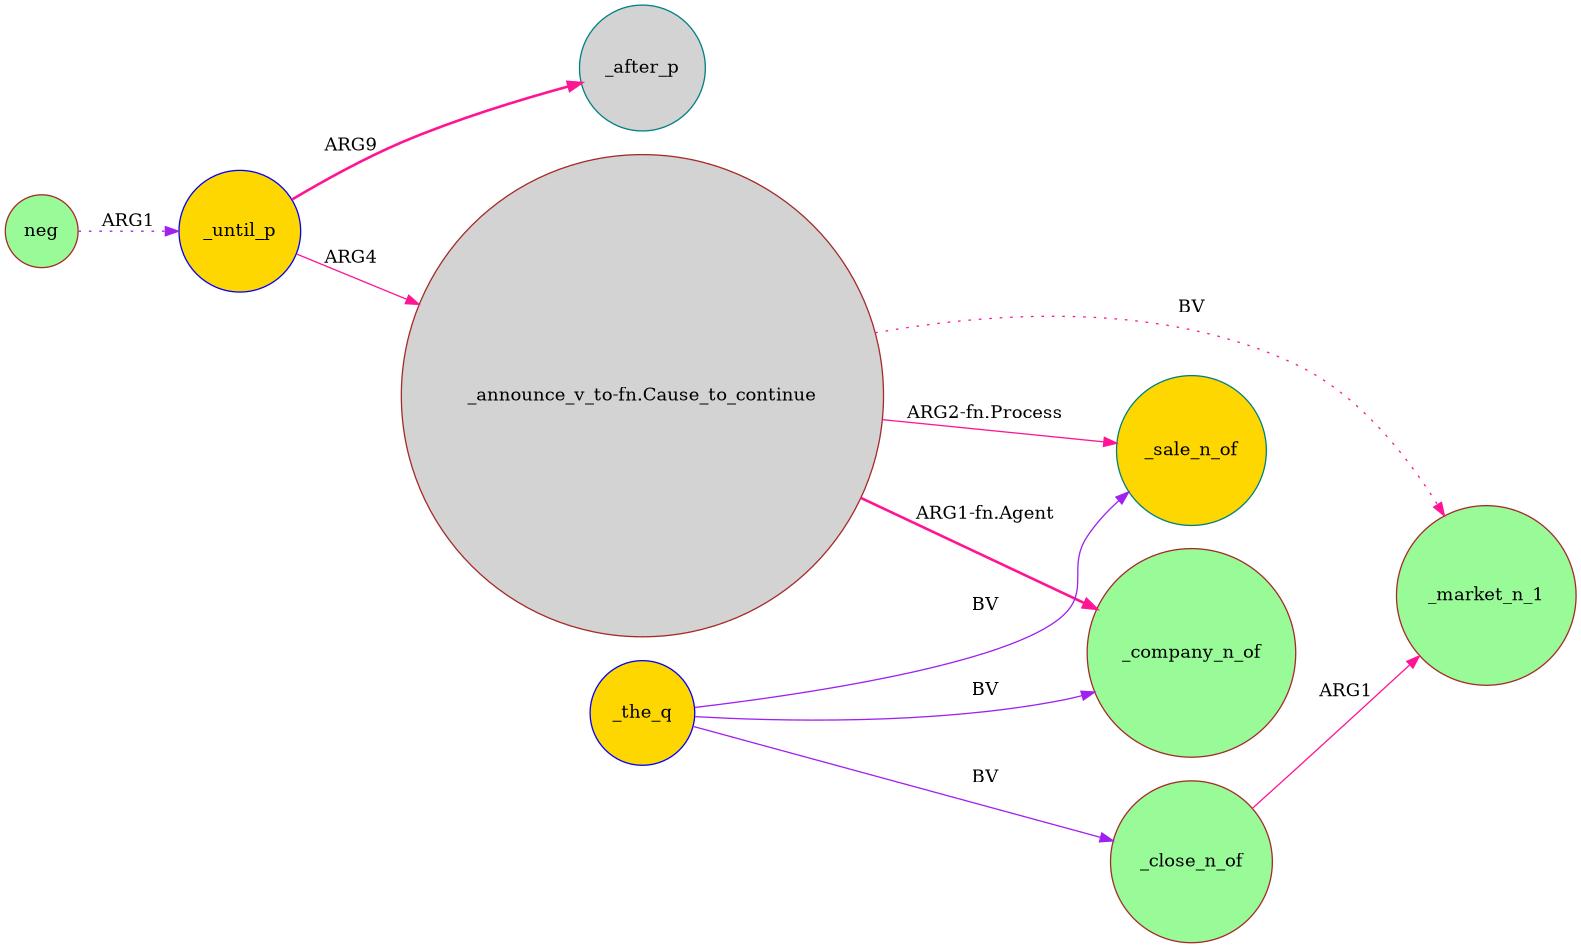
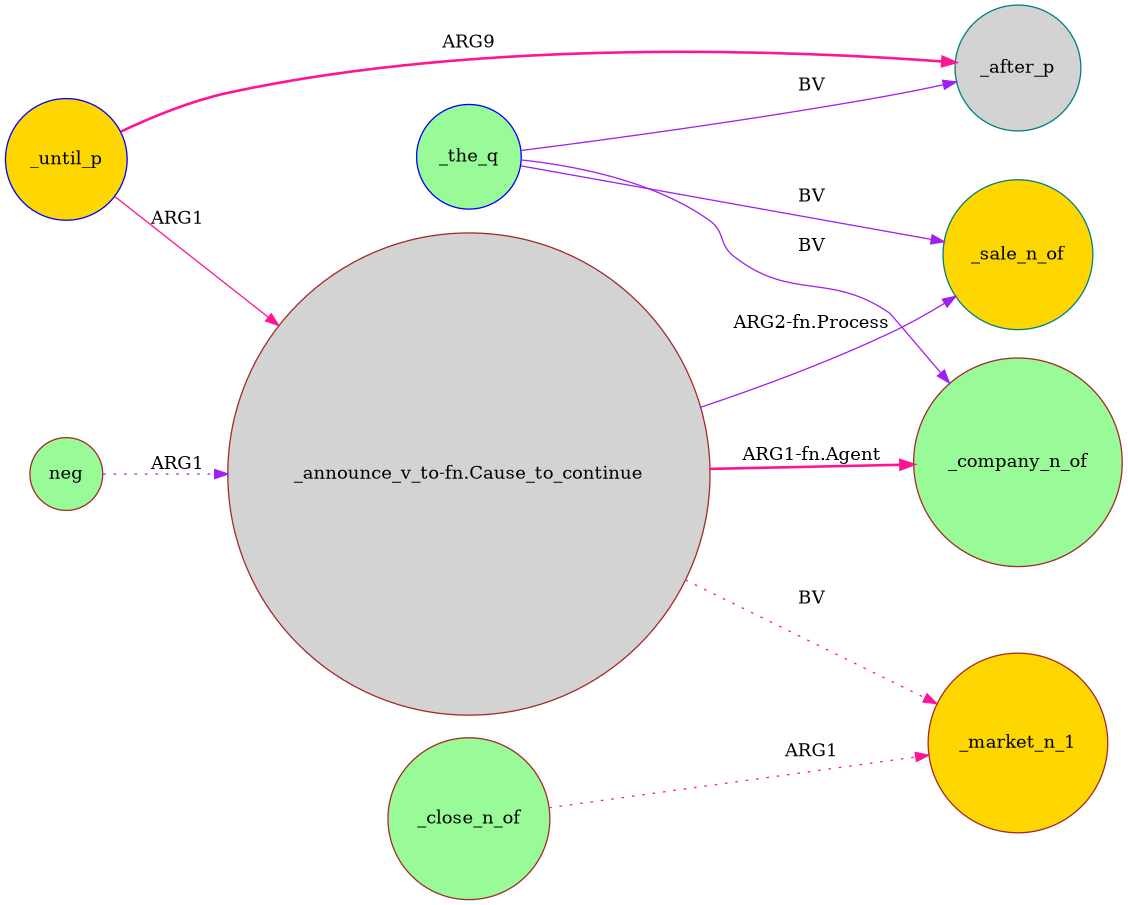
(122, 231) -> (159, 474)
(351, 258) -> (178, 219)
(993, 431) -> (825, 361)
(1486, 595) -> (1018, 743)
(642, 713) -> (469, 157)
(1331, 737) -> (732, 782)
(897, 782) -> (733, 121)
